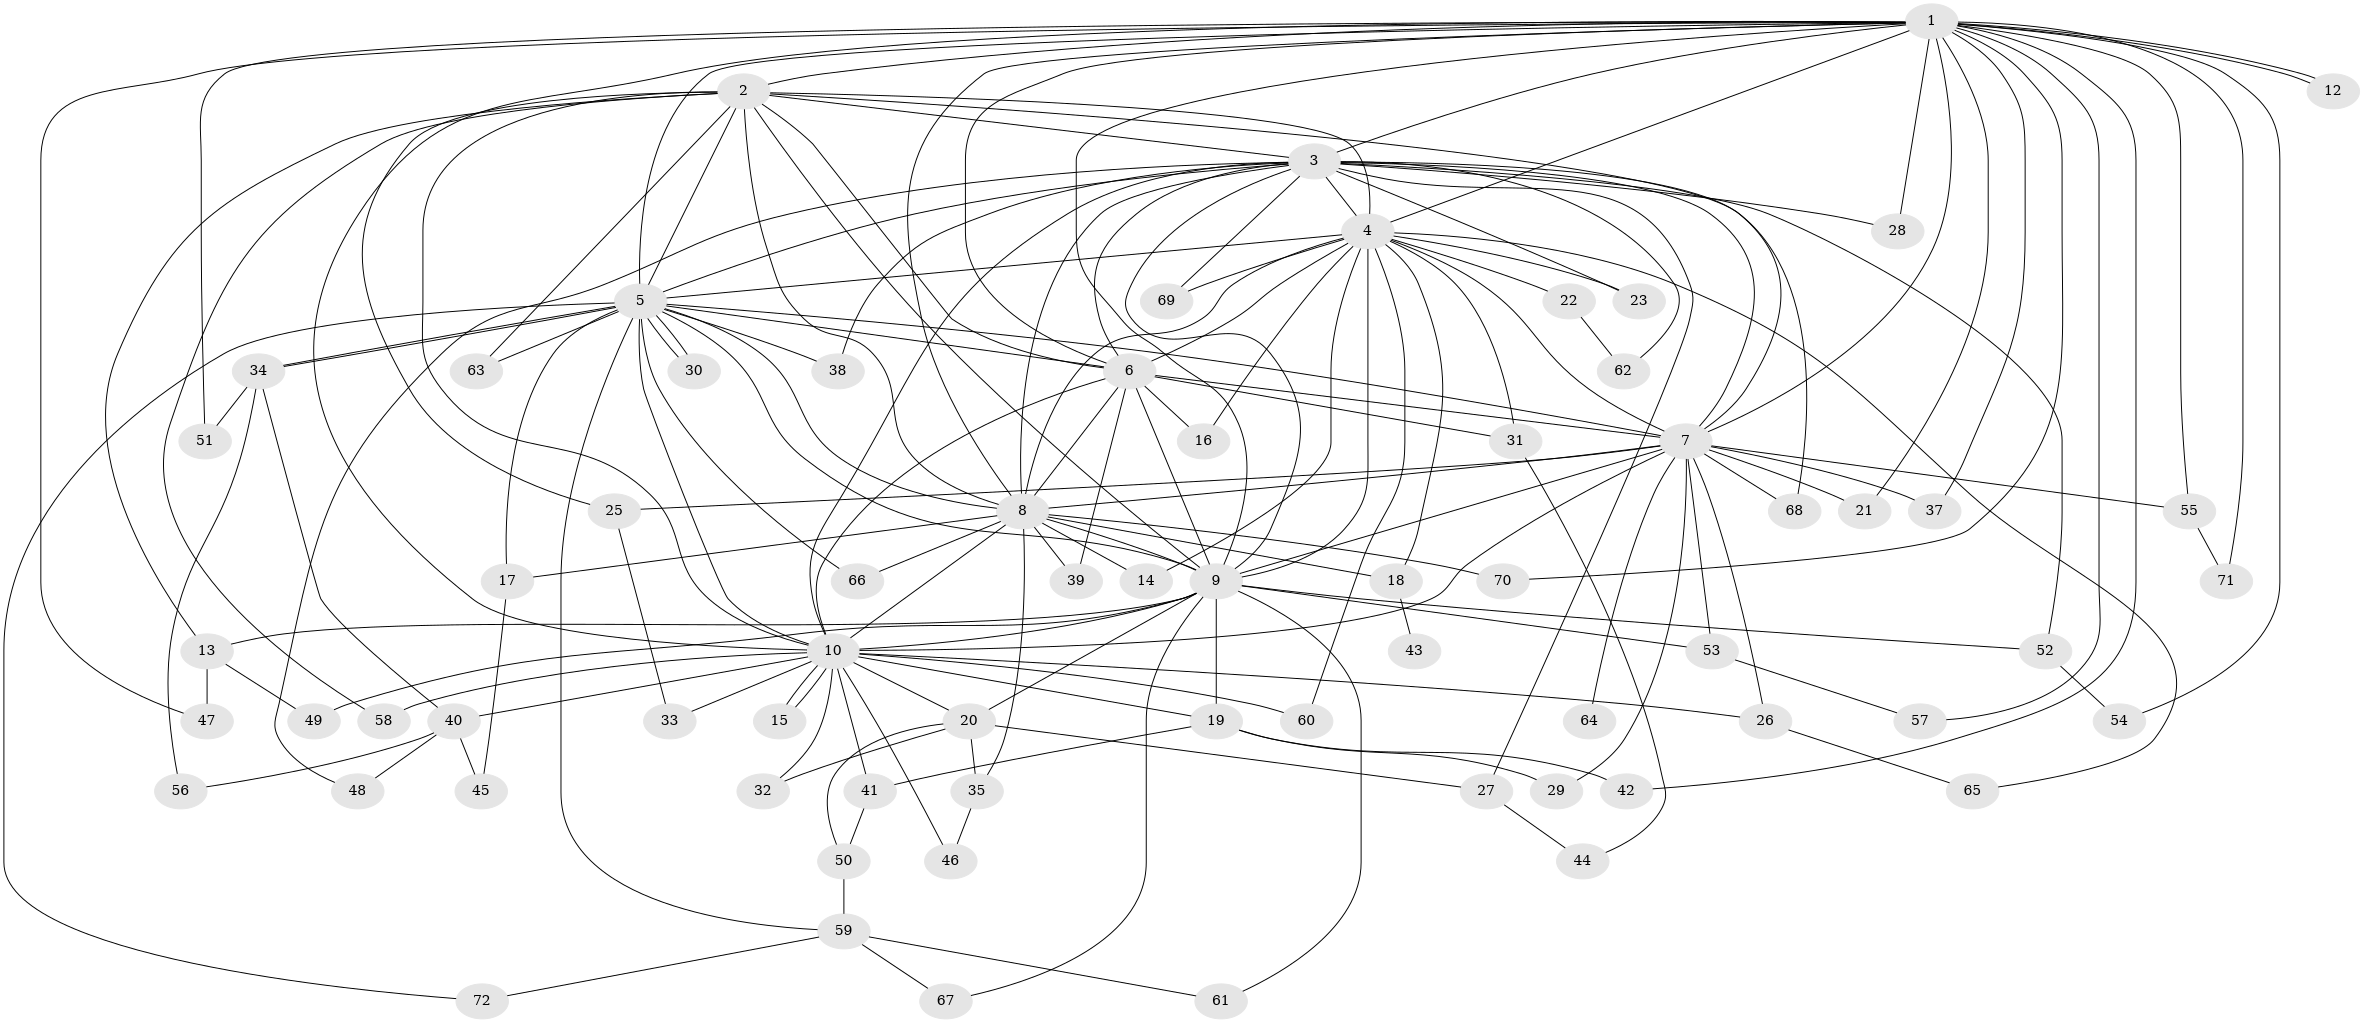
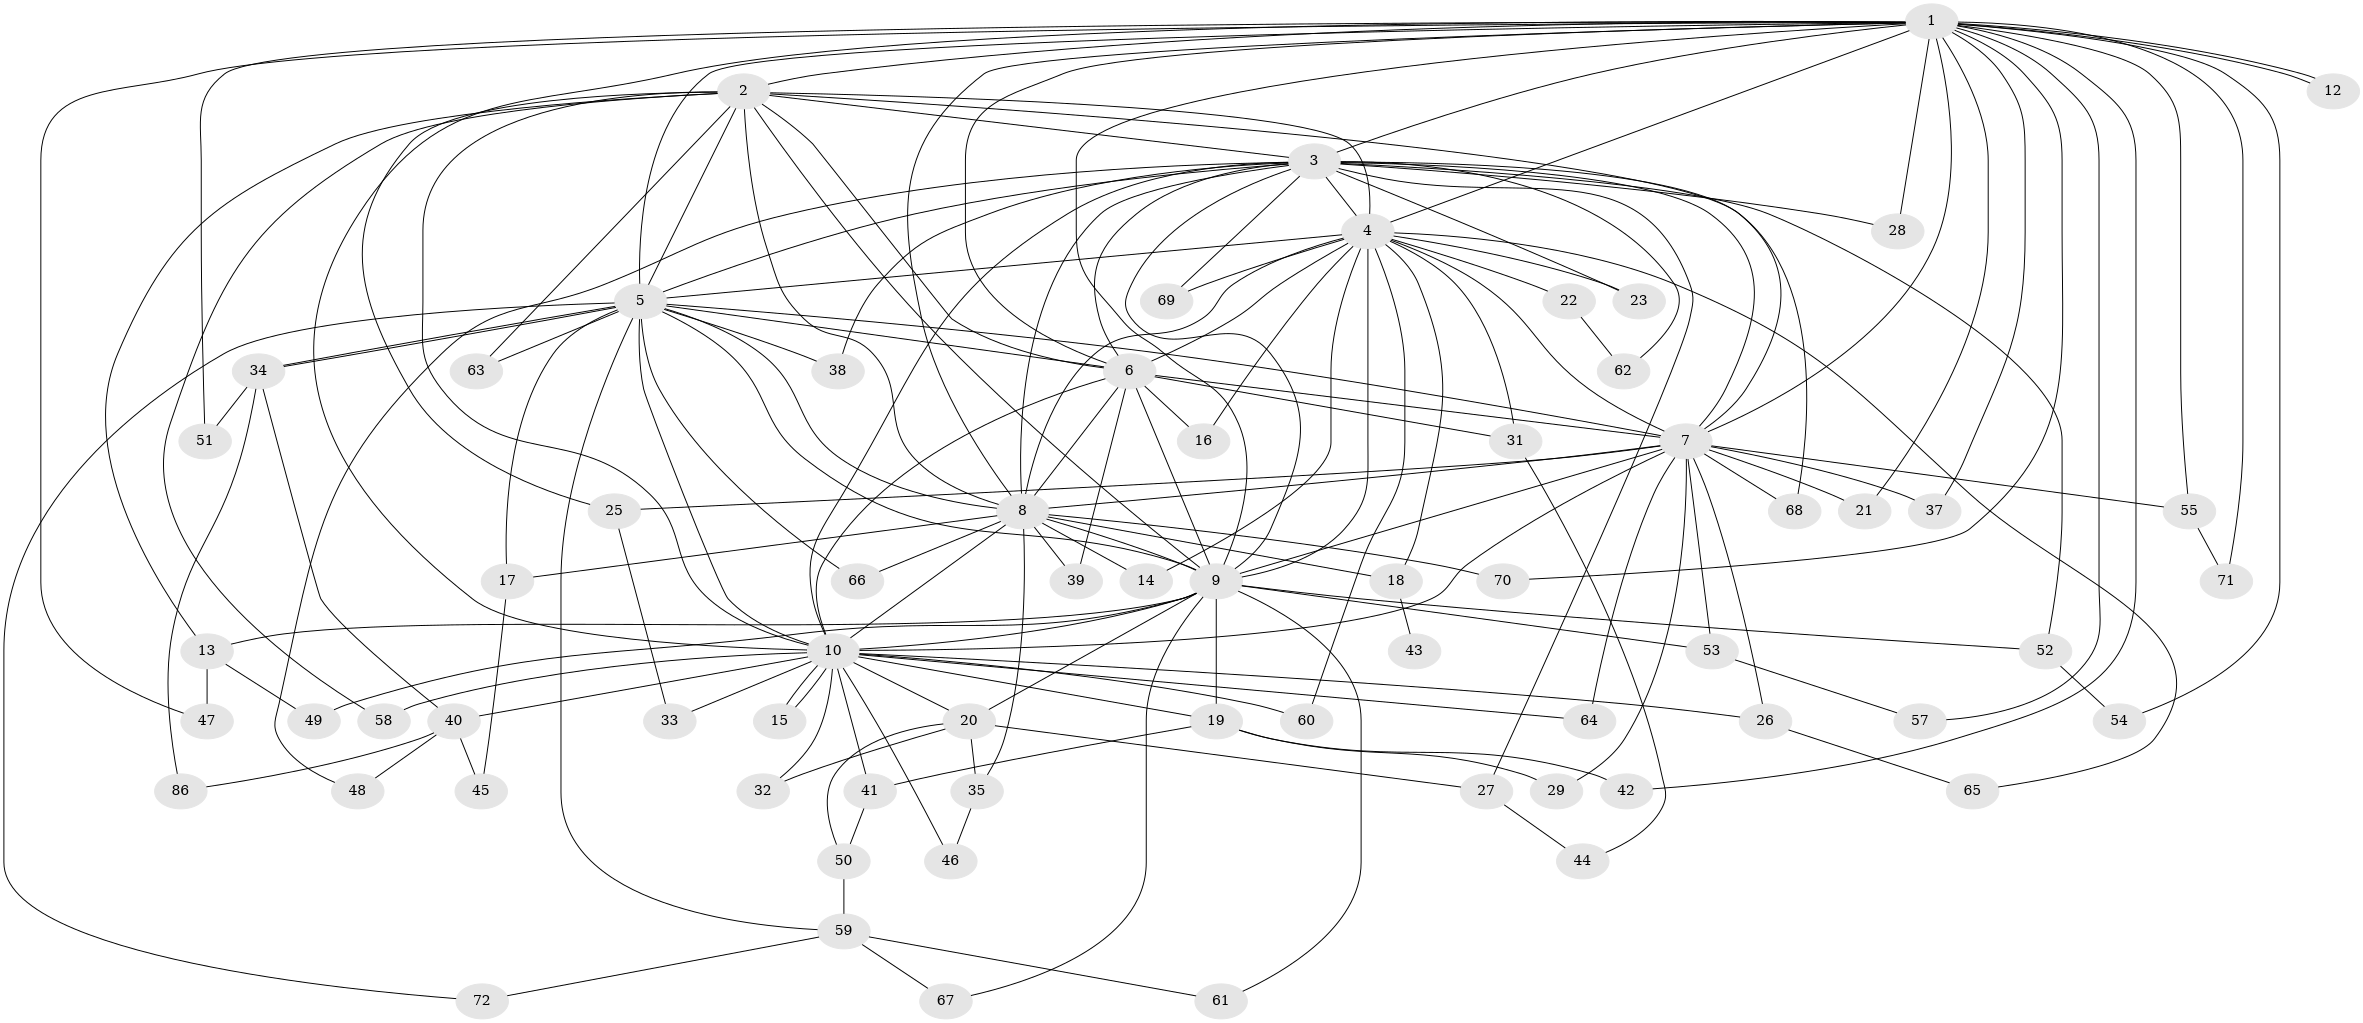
(694, 371) -> none
none -> (1194, 685)
(181, 791) -> (181, 791)
